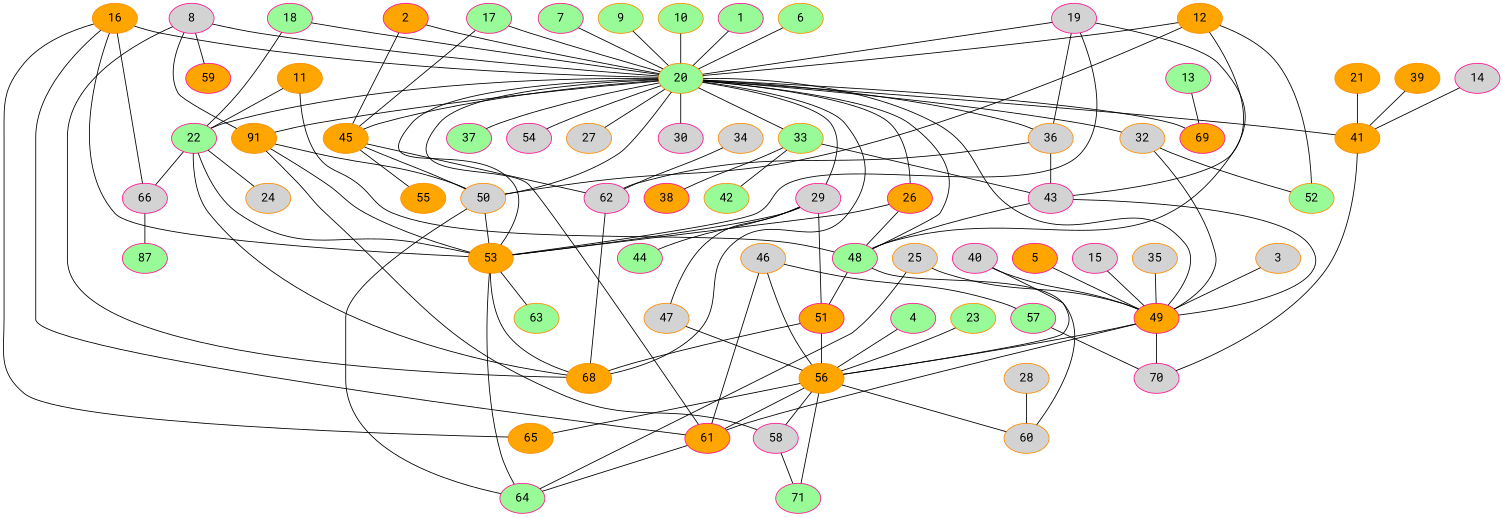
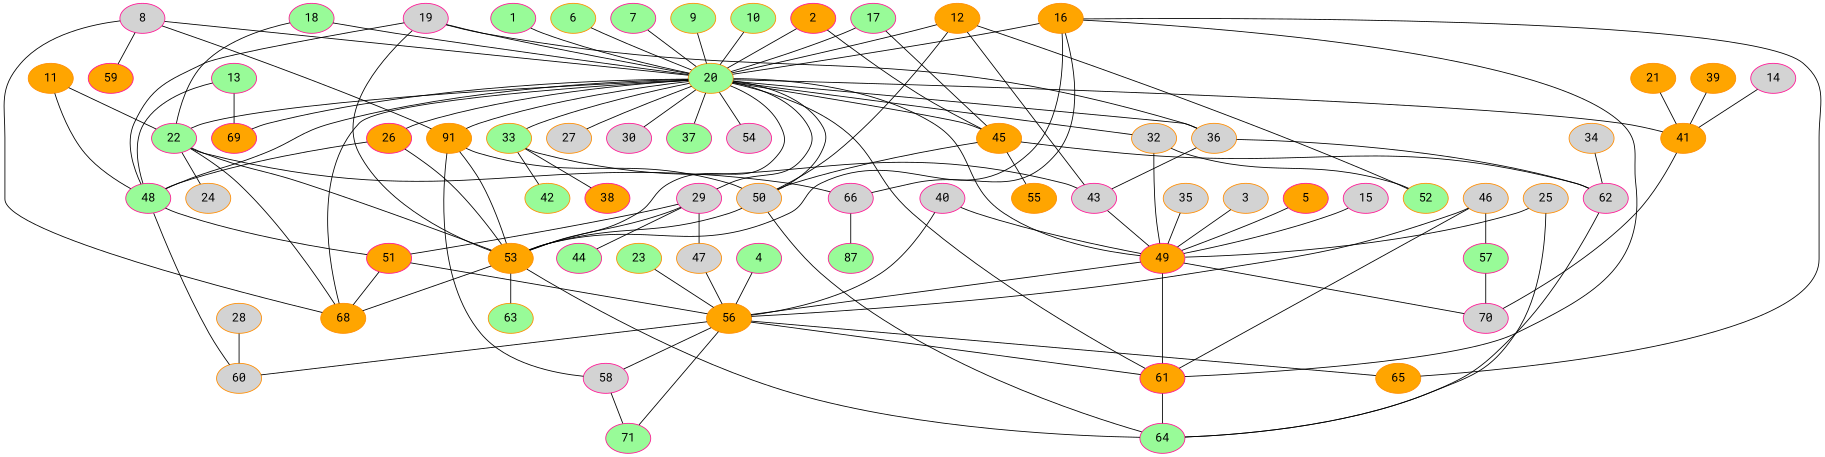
(950, 223) -> (150, 116)
(598, 288) -> (1431, 392)
